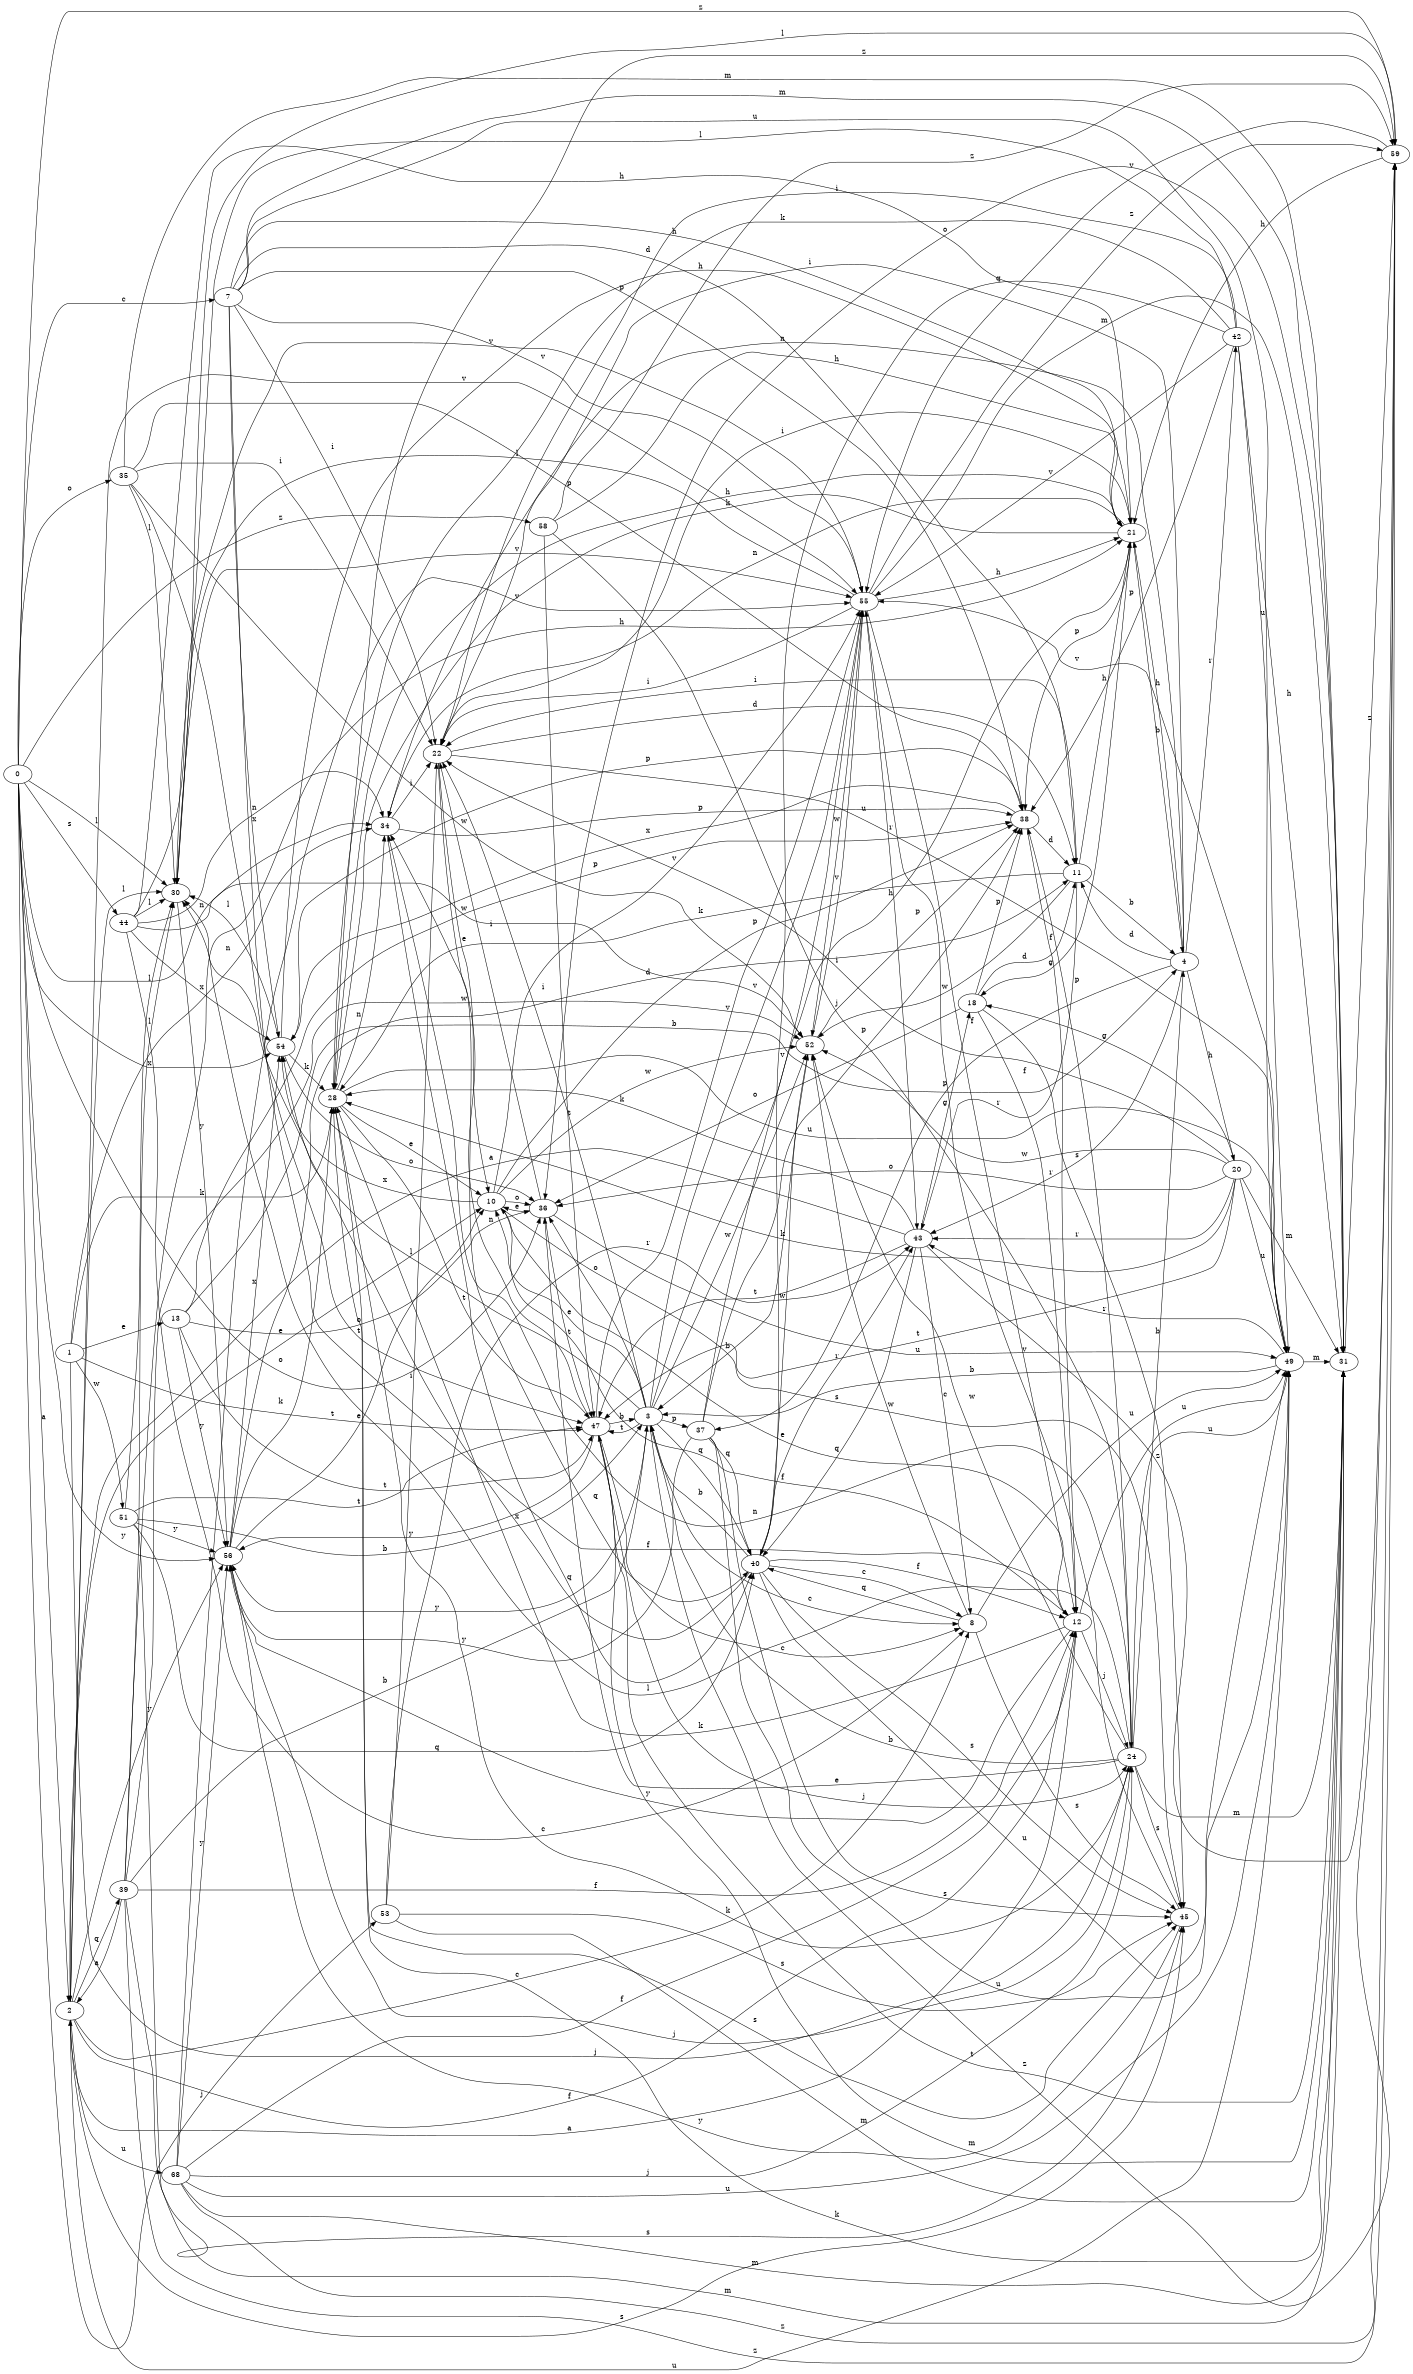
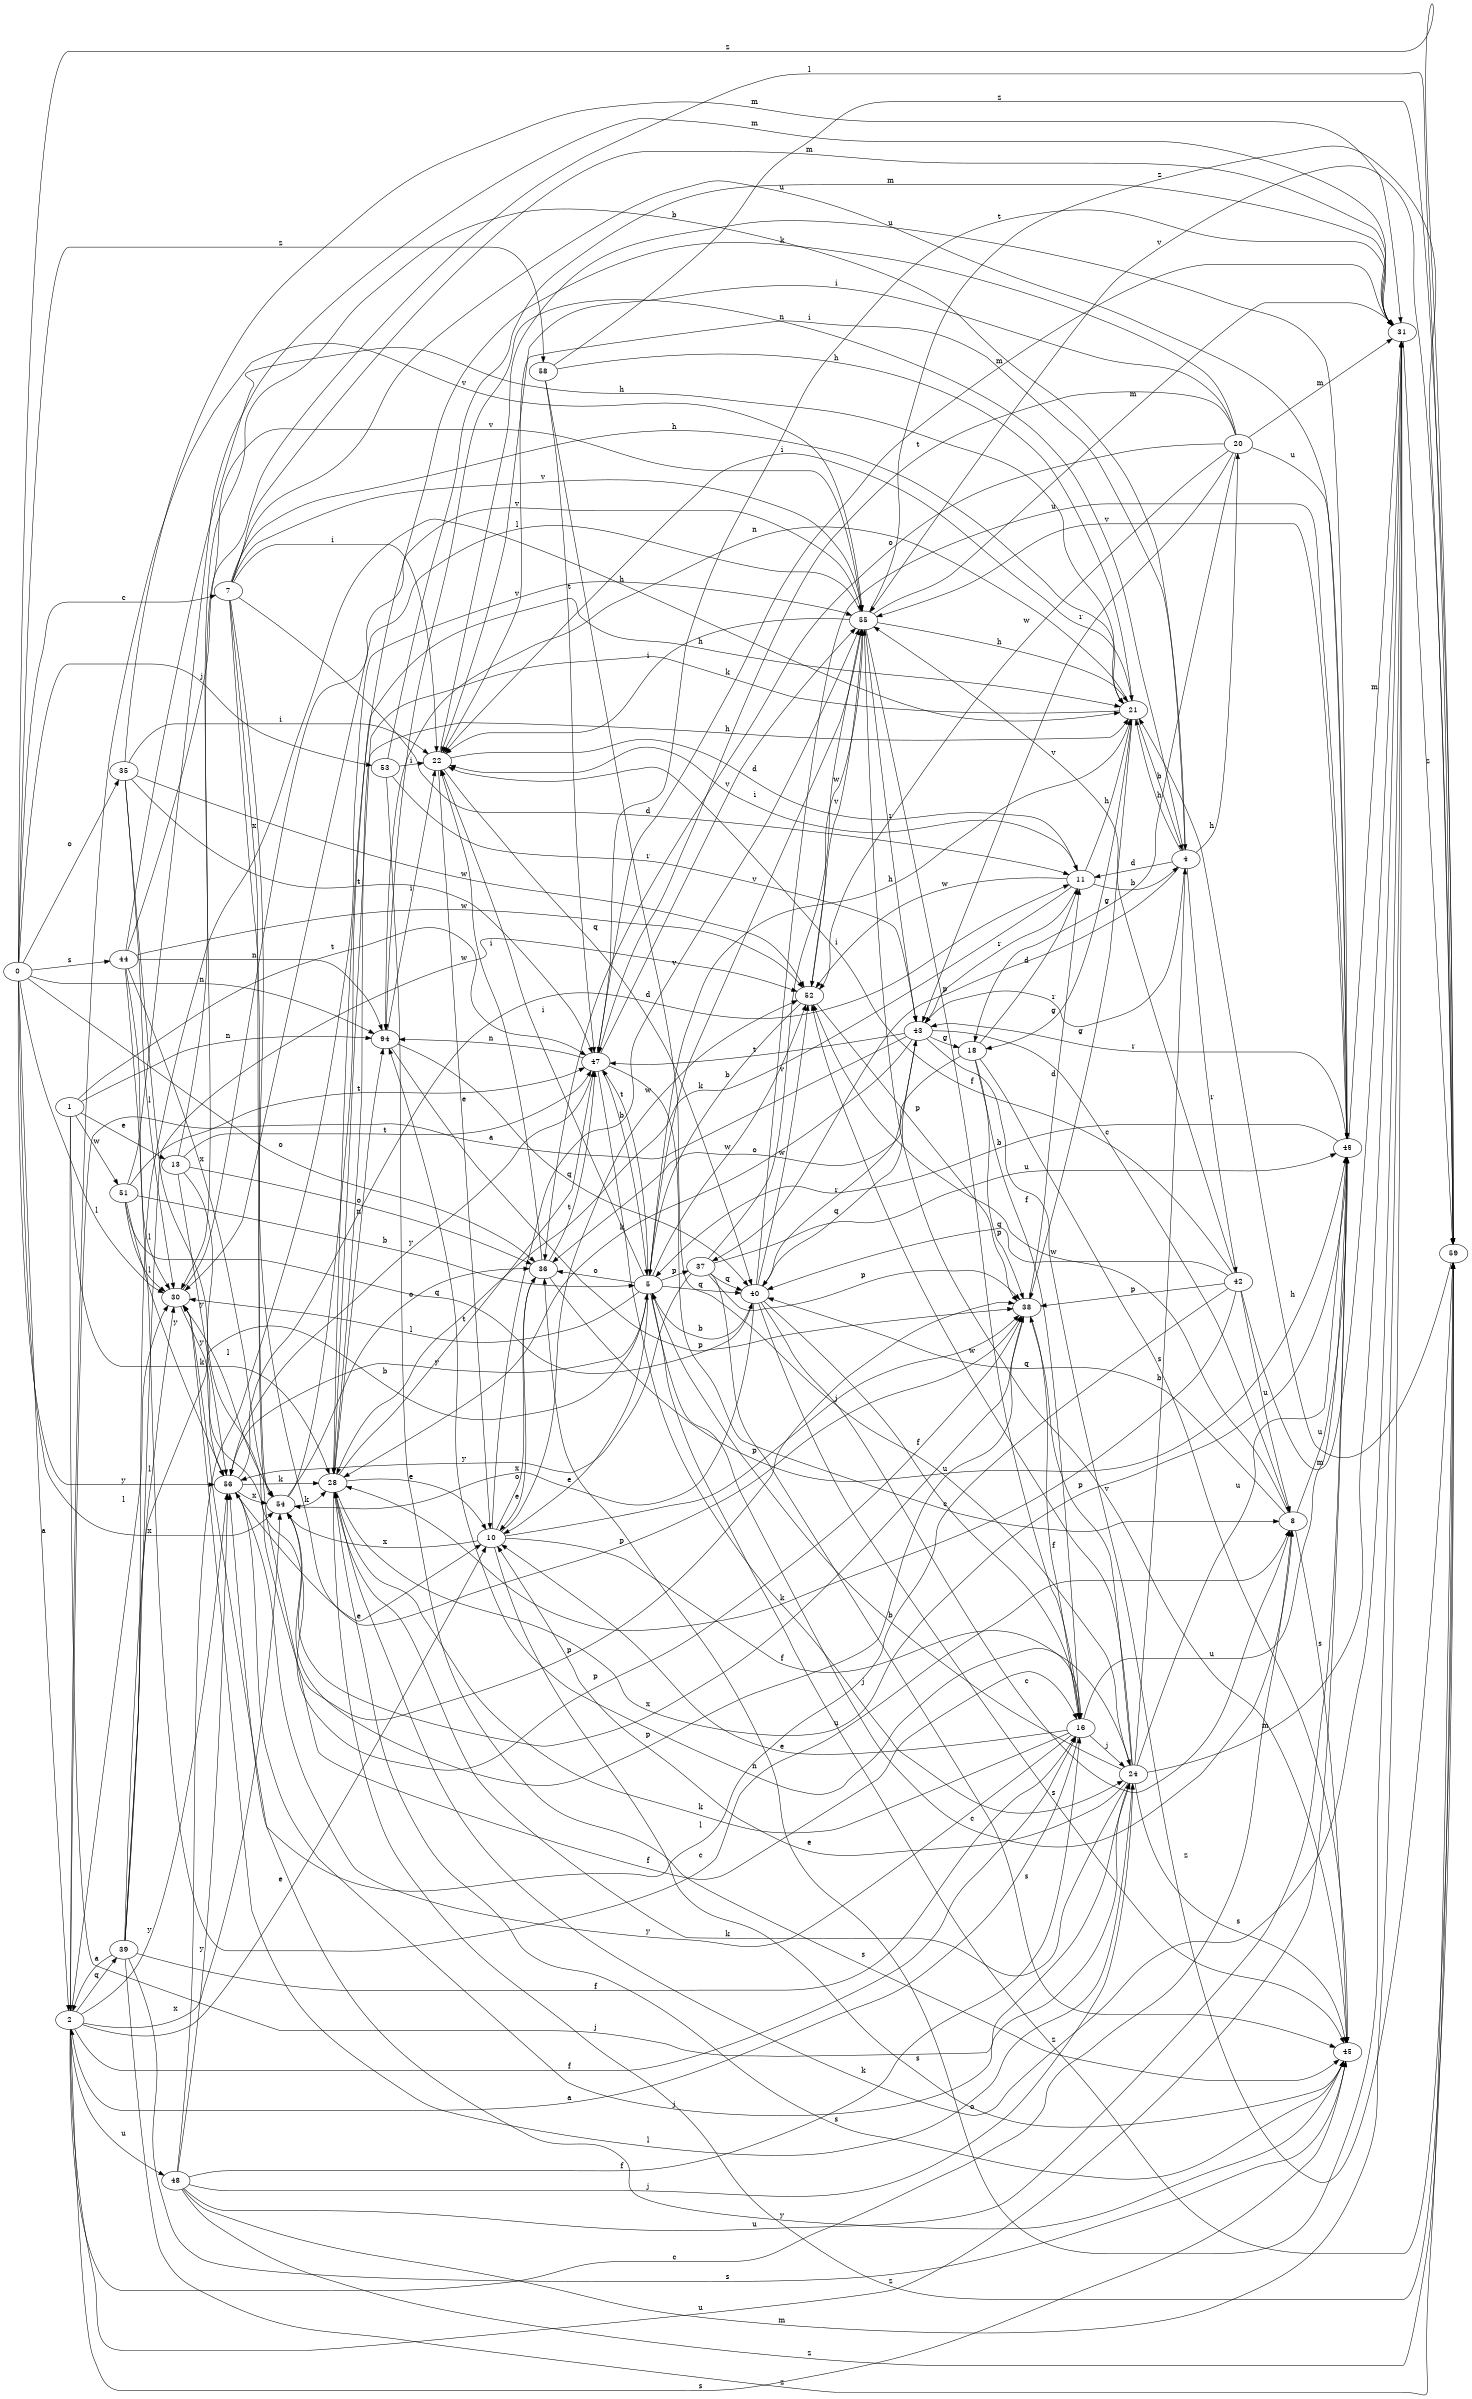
(1077, 631) -> (1081, 1031)
(1289, 694) -> (1320, 1463)
(385, 826) -> (385, 1039)
(1271, 846) -> (1263, 1400)
(648, 1416) -> (648, 1285)
(1077, 1622) -> (1081, 1728)
(626, 1771) -> (743, 1821)
none -> (248, 1809)
(176, 2175) -> (176, 2181)
